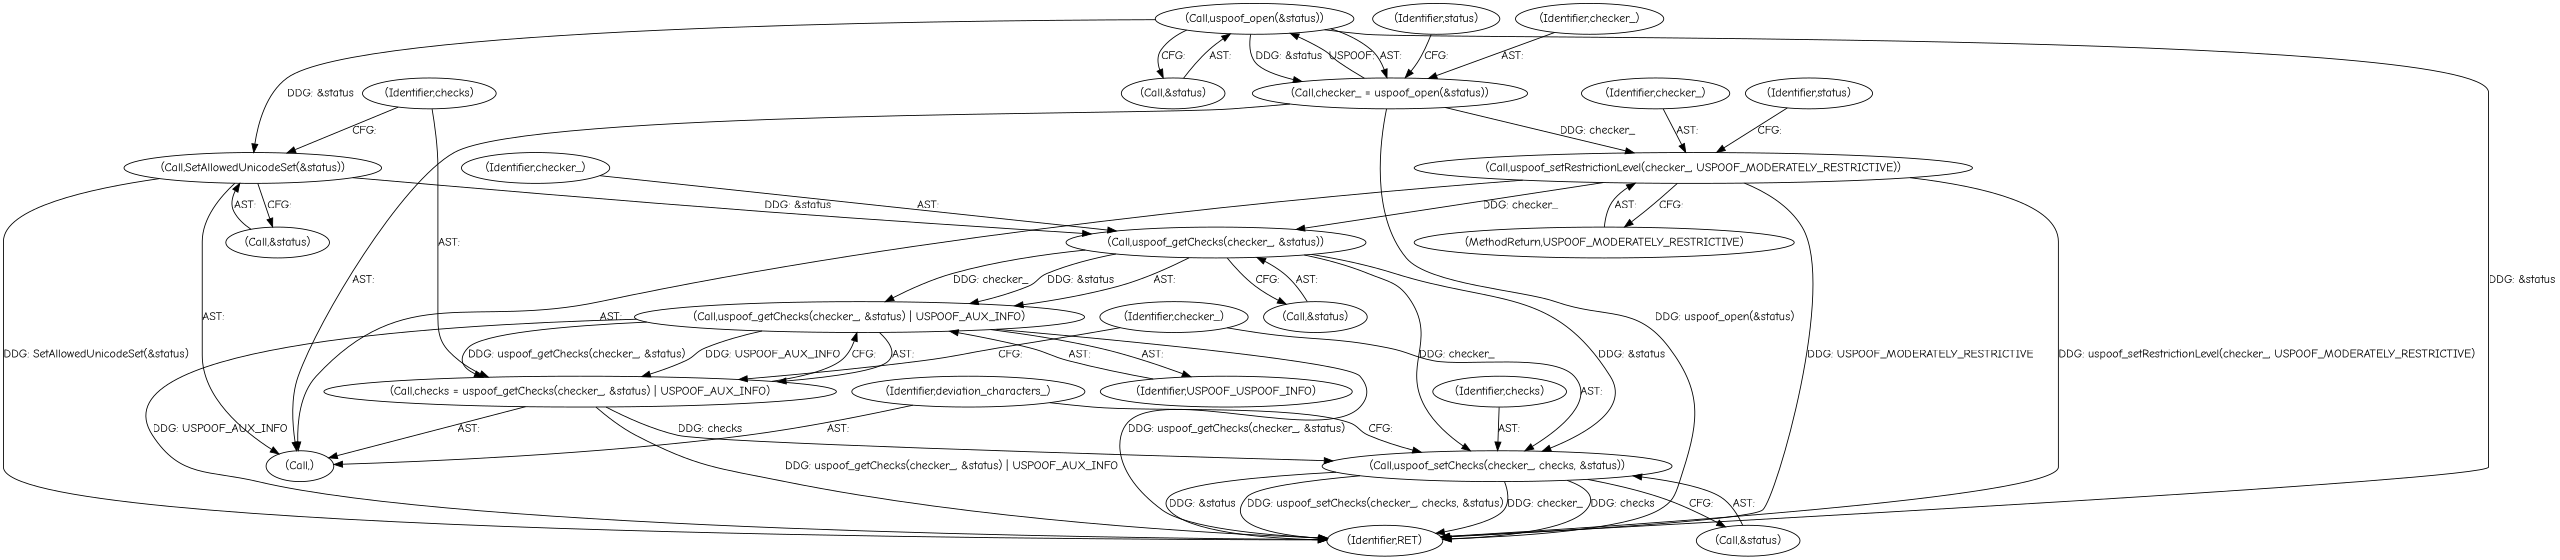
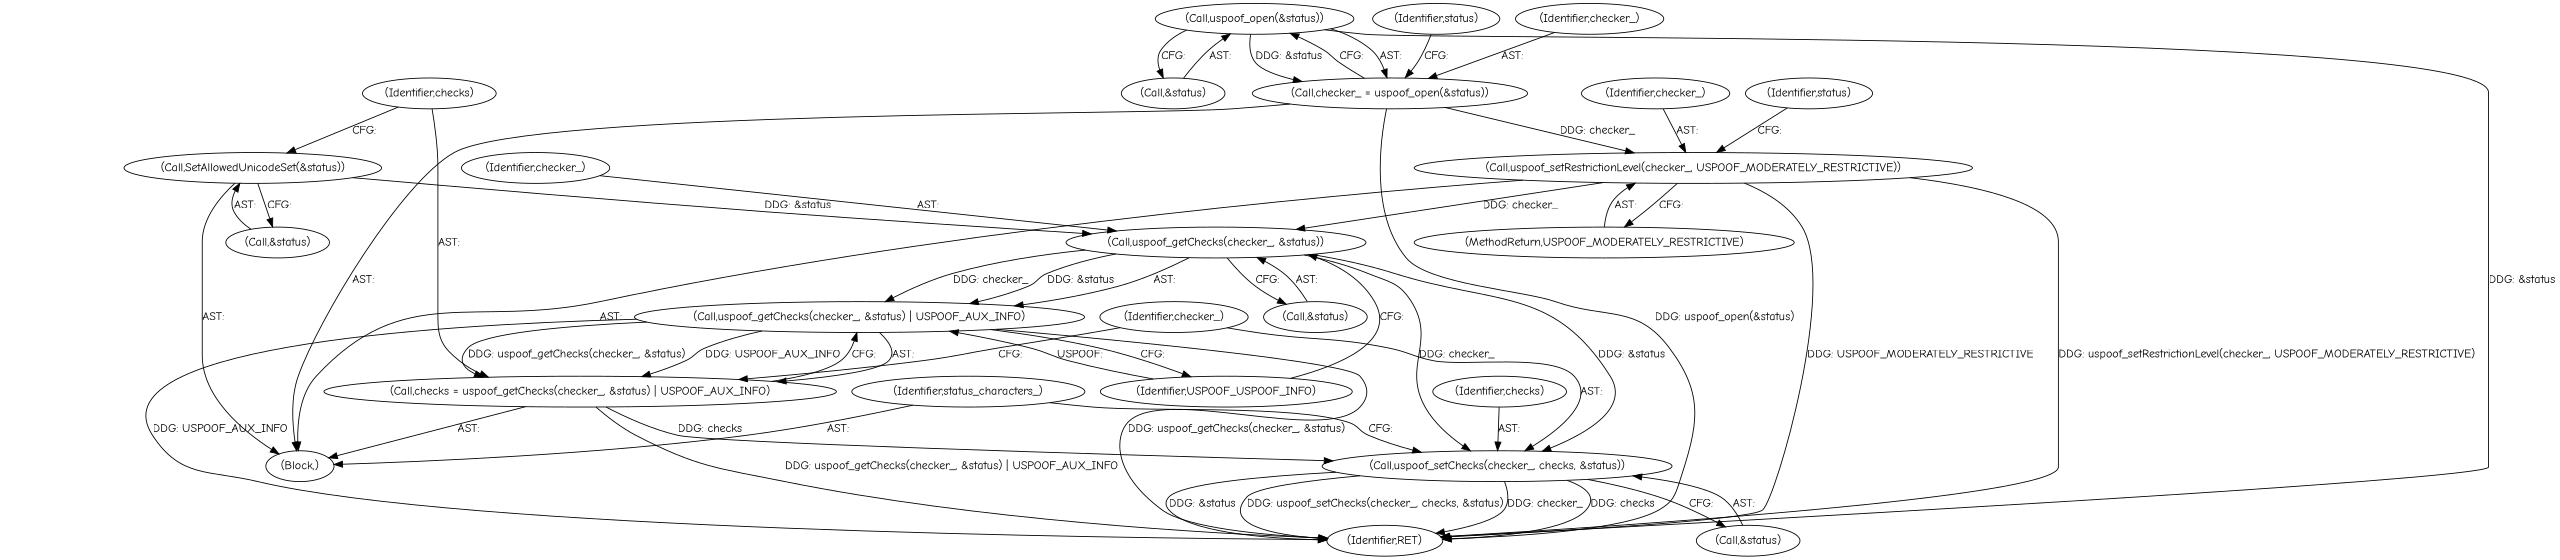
(681, 29) -> none
(1354, 56) -> (1354, 56)
none -> (1378, 329)
(1082, 354) -> (1082, 354)
(1155, 354) -> (1155, 354)
(968, 392) -> (968, 392)
(300, 466) -> (300, 466)
(457, 524) -> none
